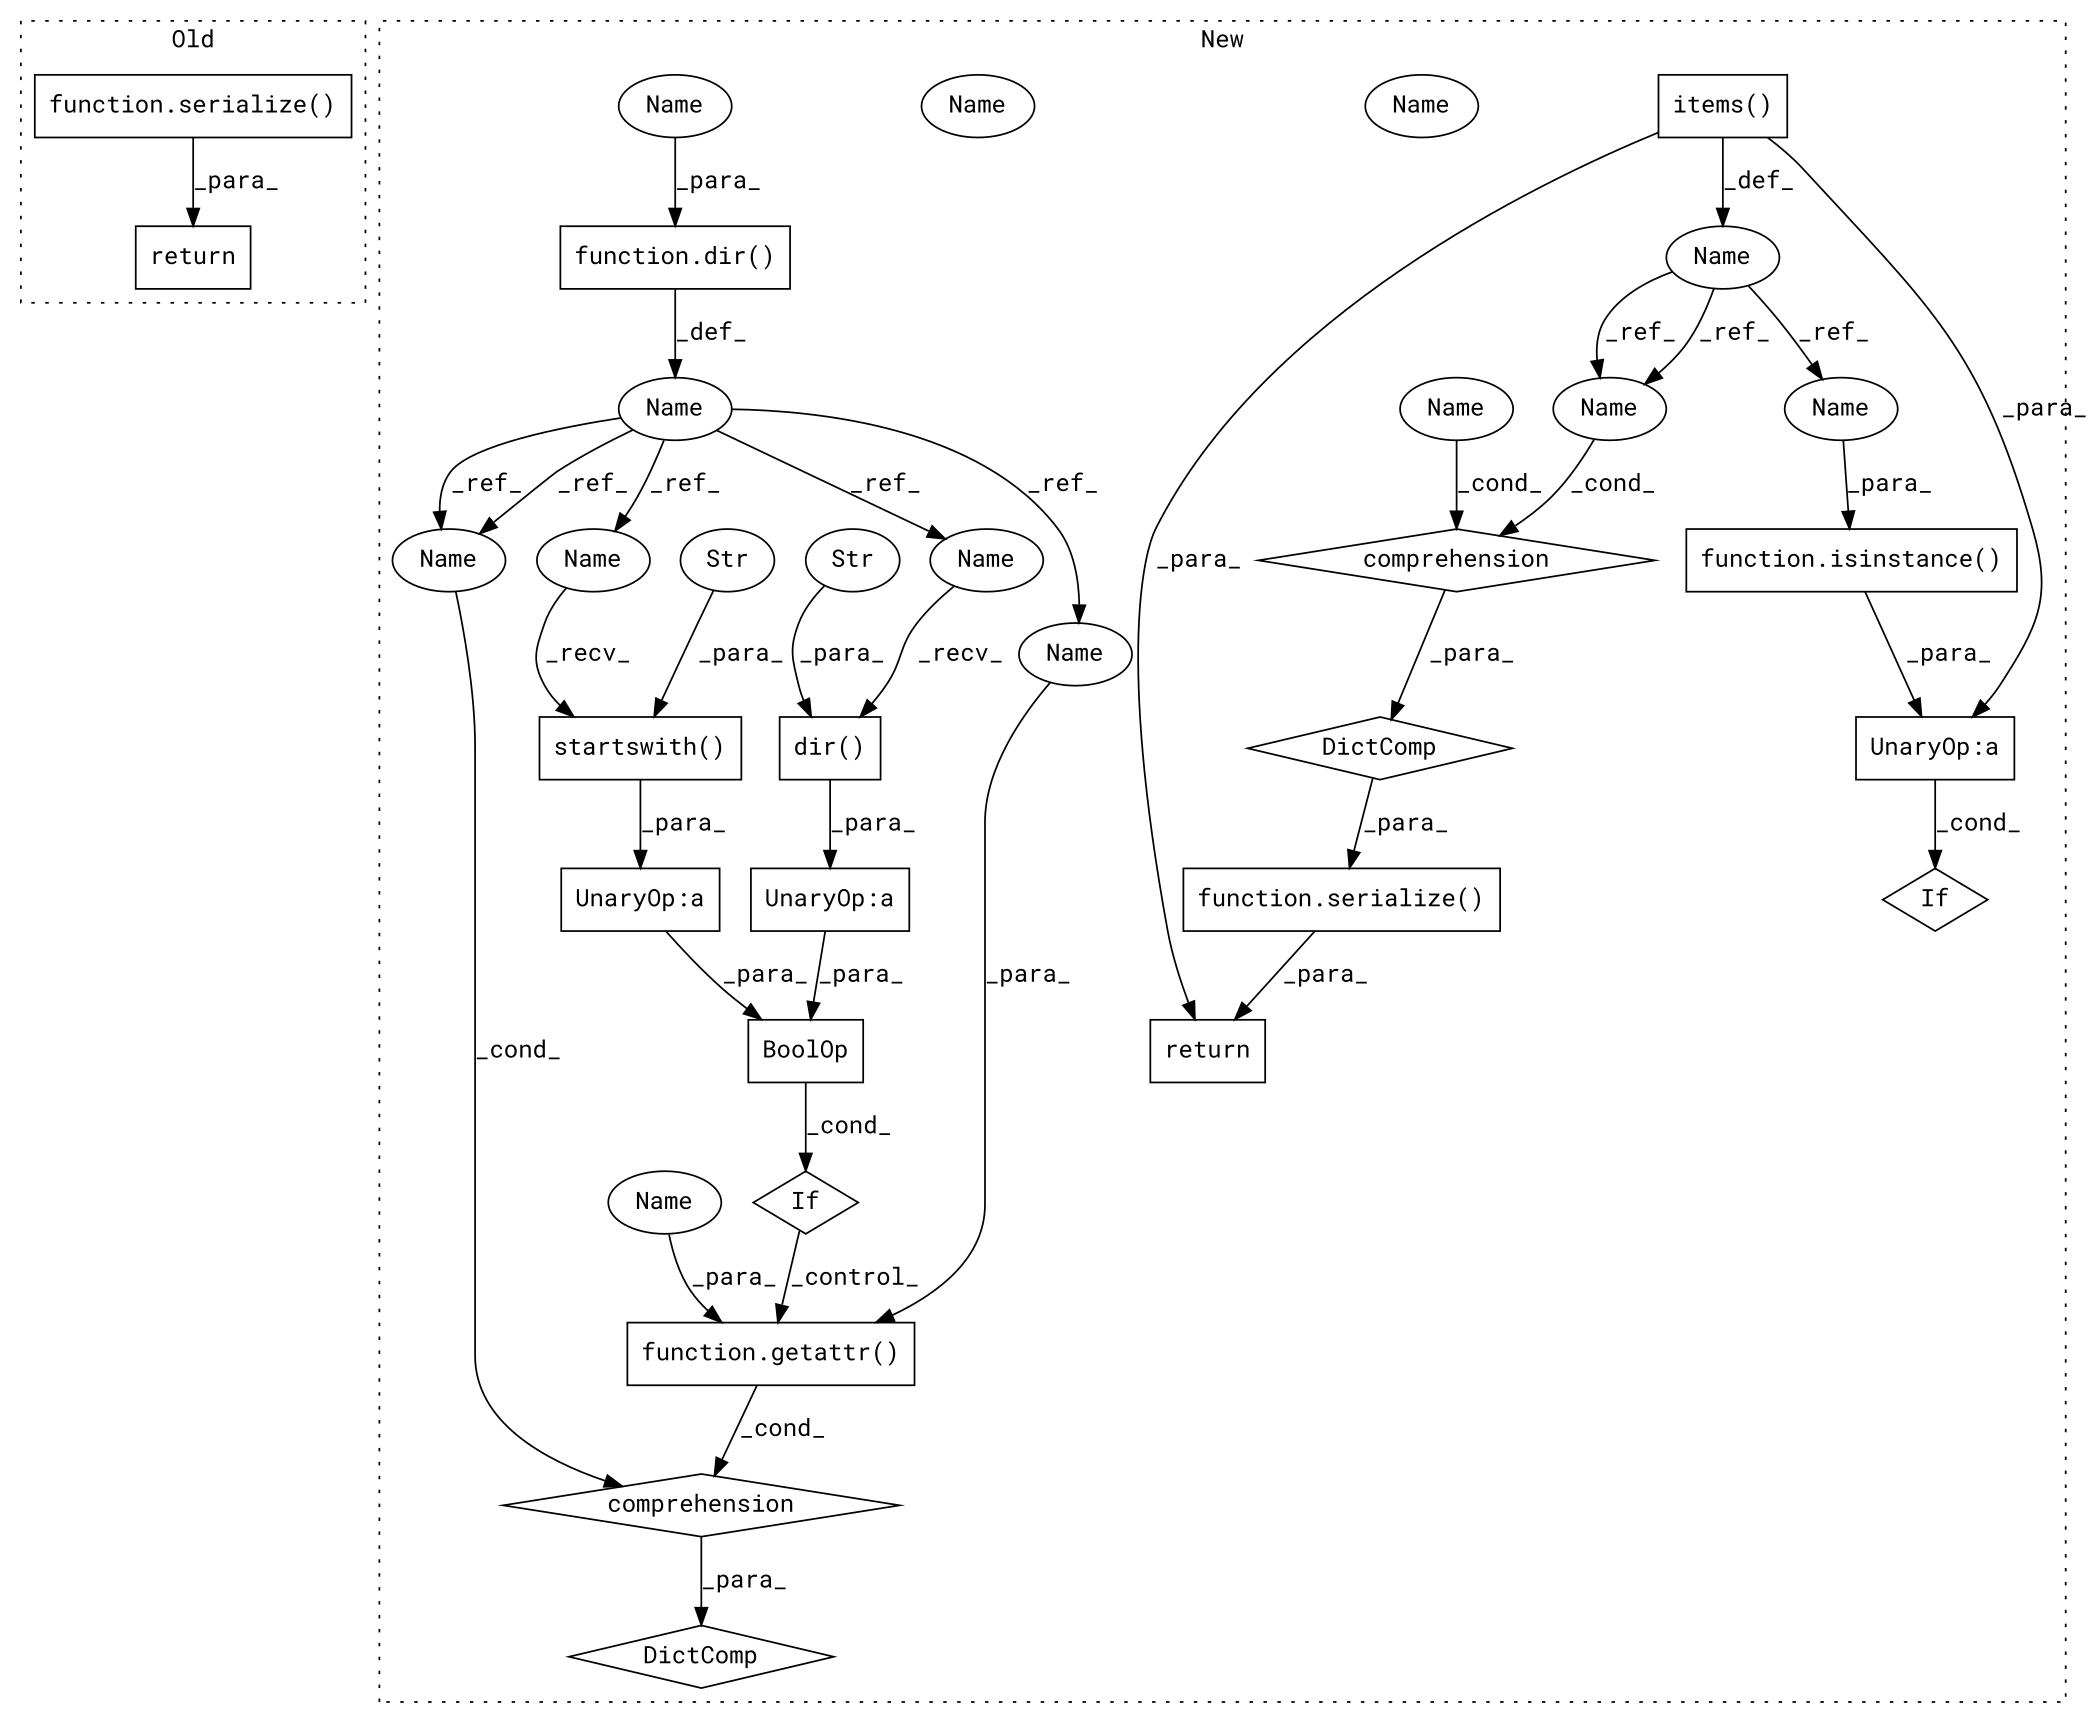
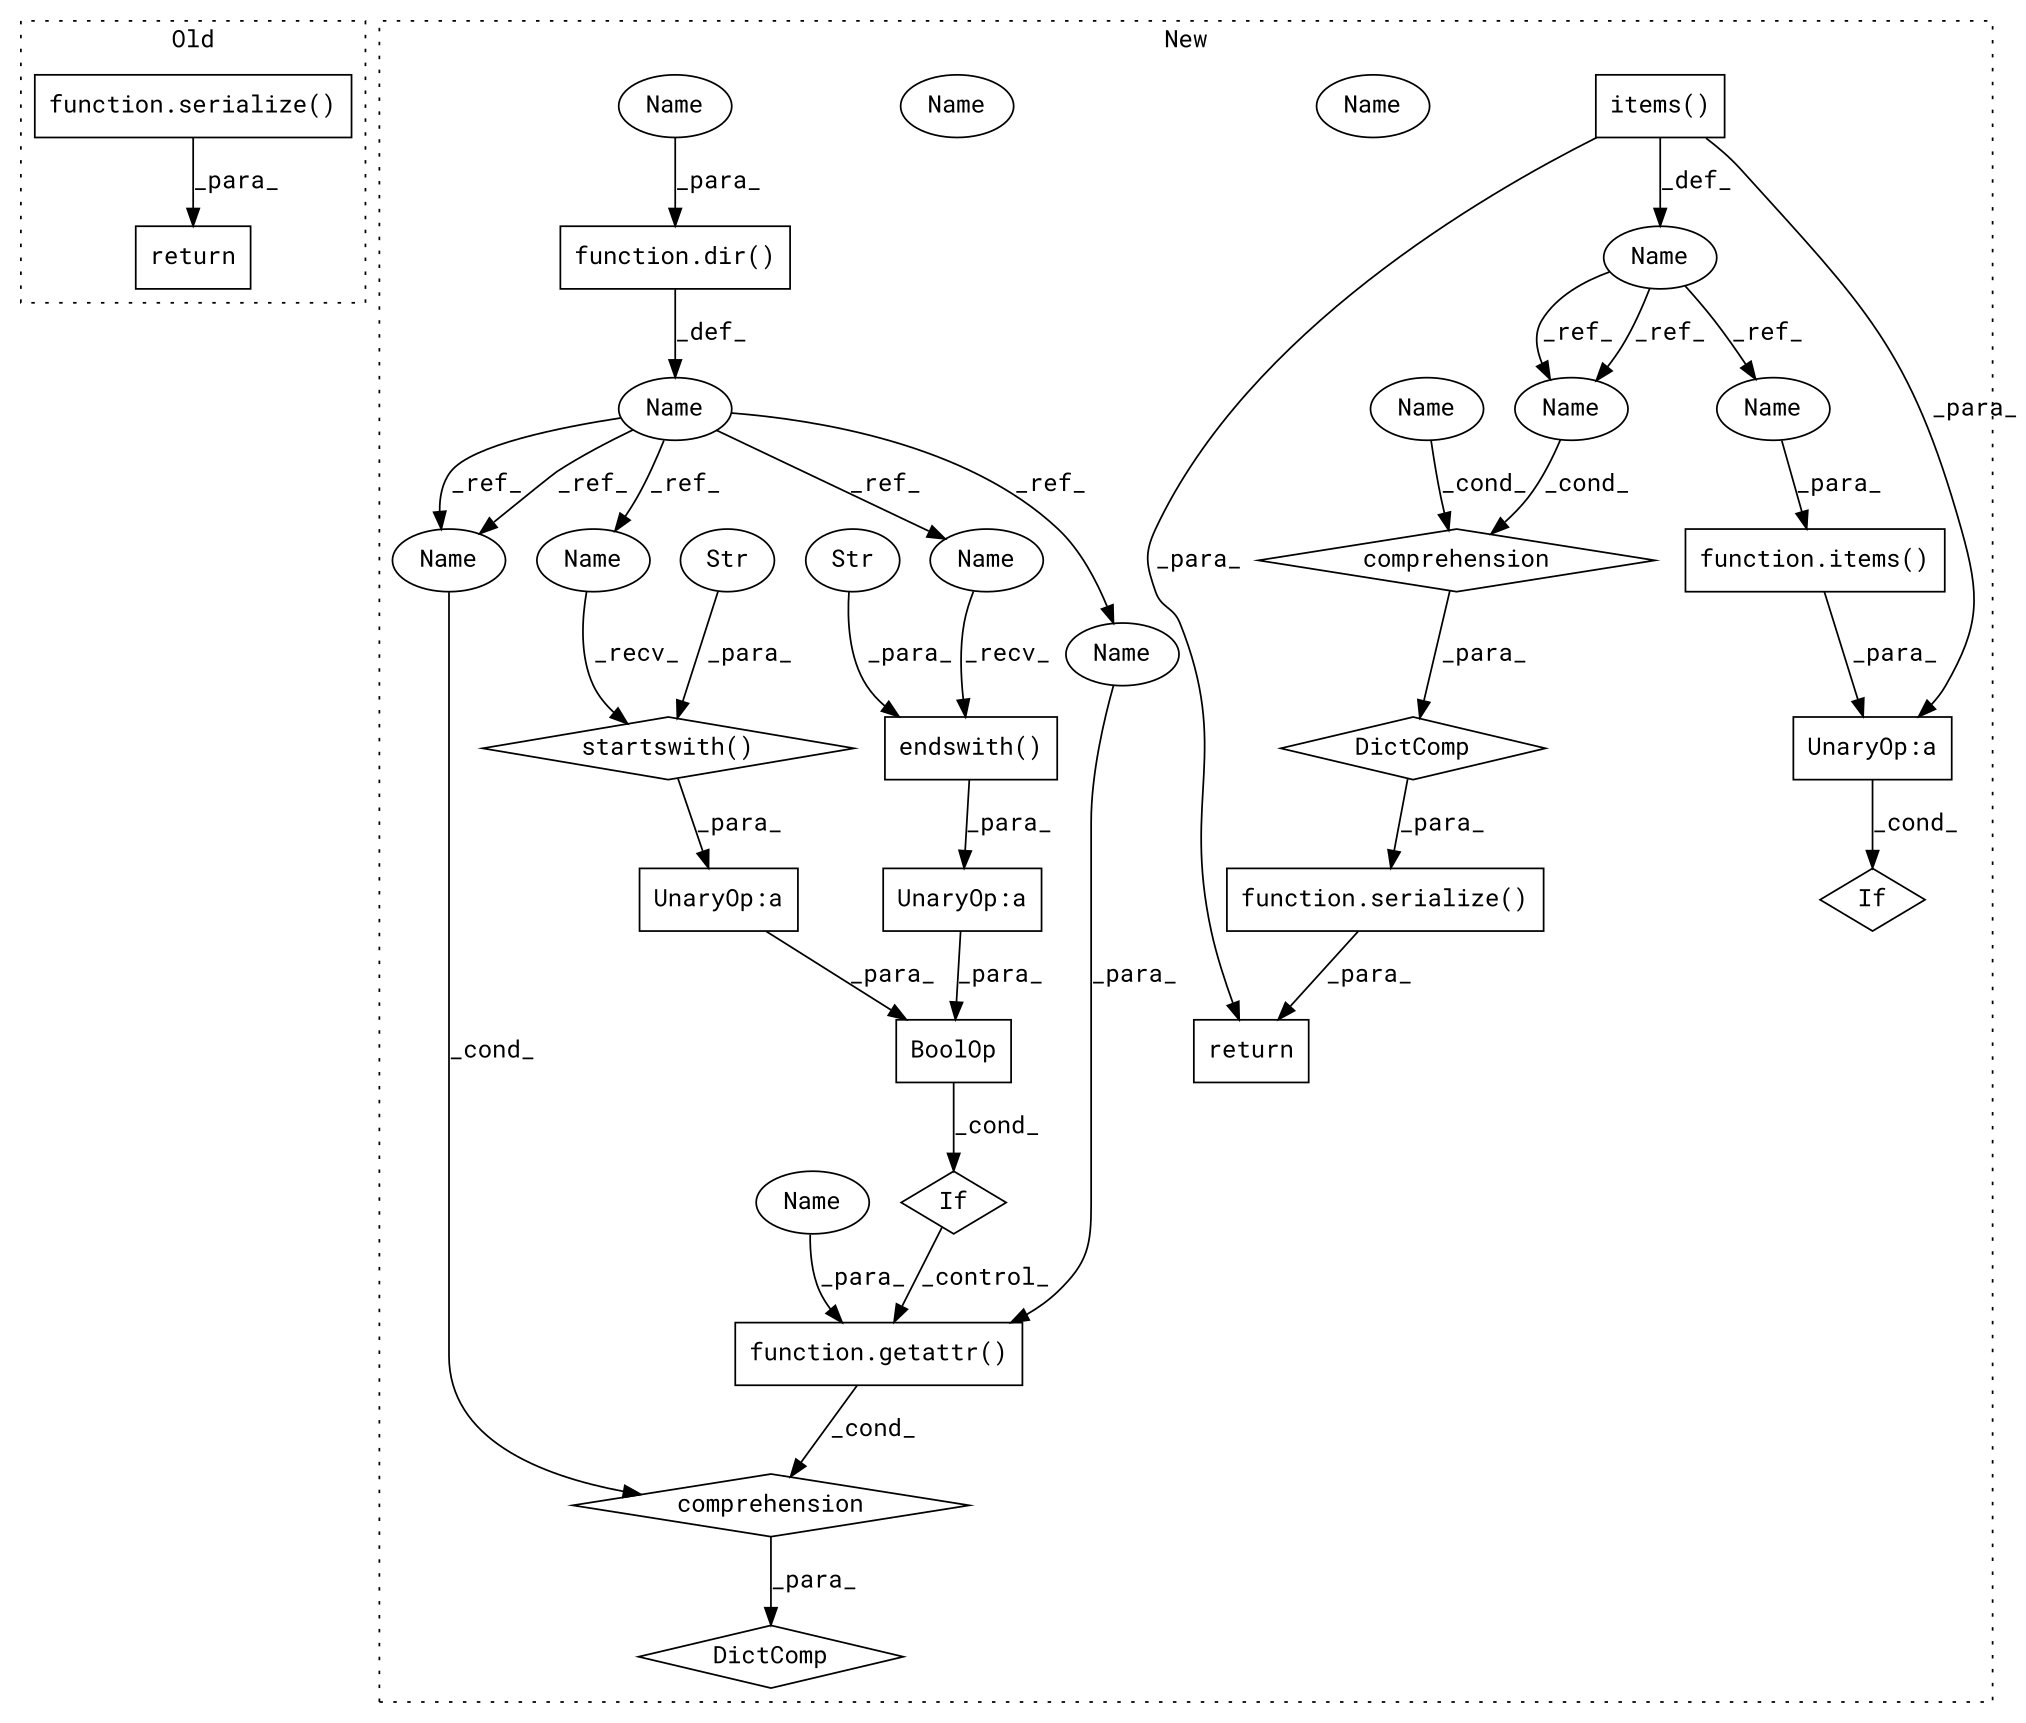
(1852, 560) -> (1815, 560)
(640, 748) -> (668, 748)
(830, 748) -> (971, 748)
